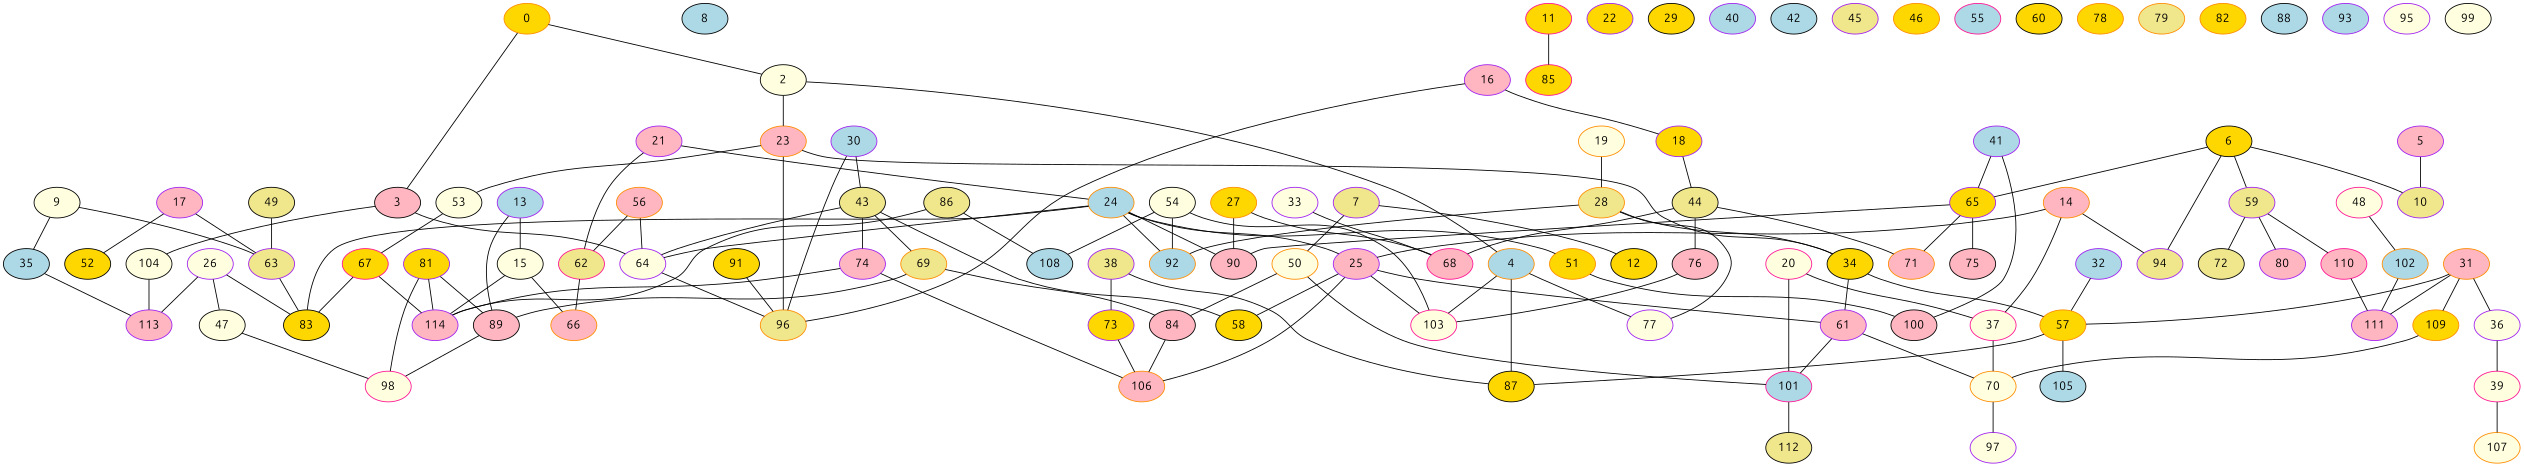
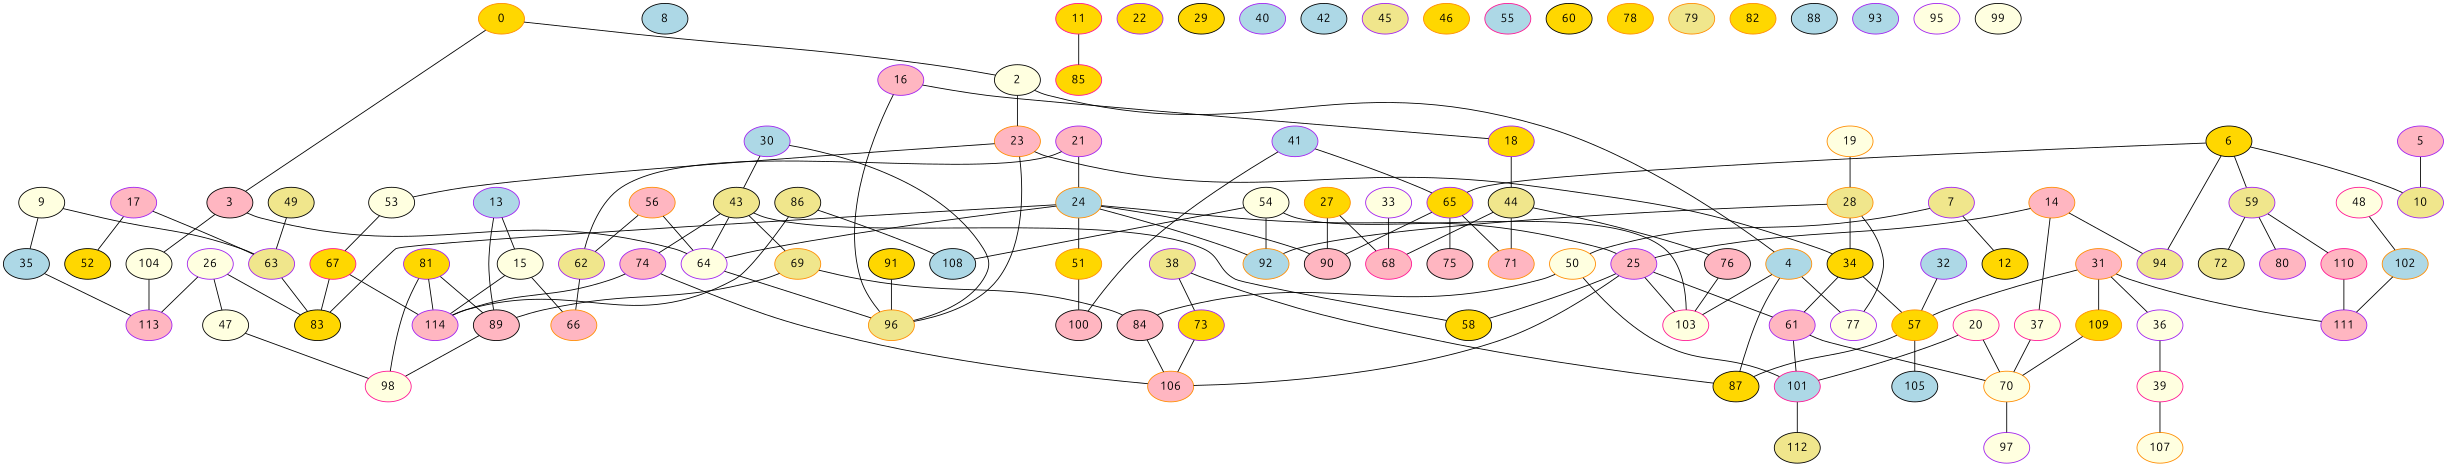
(581, 264) -> (581, 264)
(1889, 298) -> (1991, 356)
